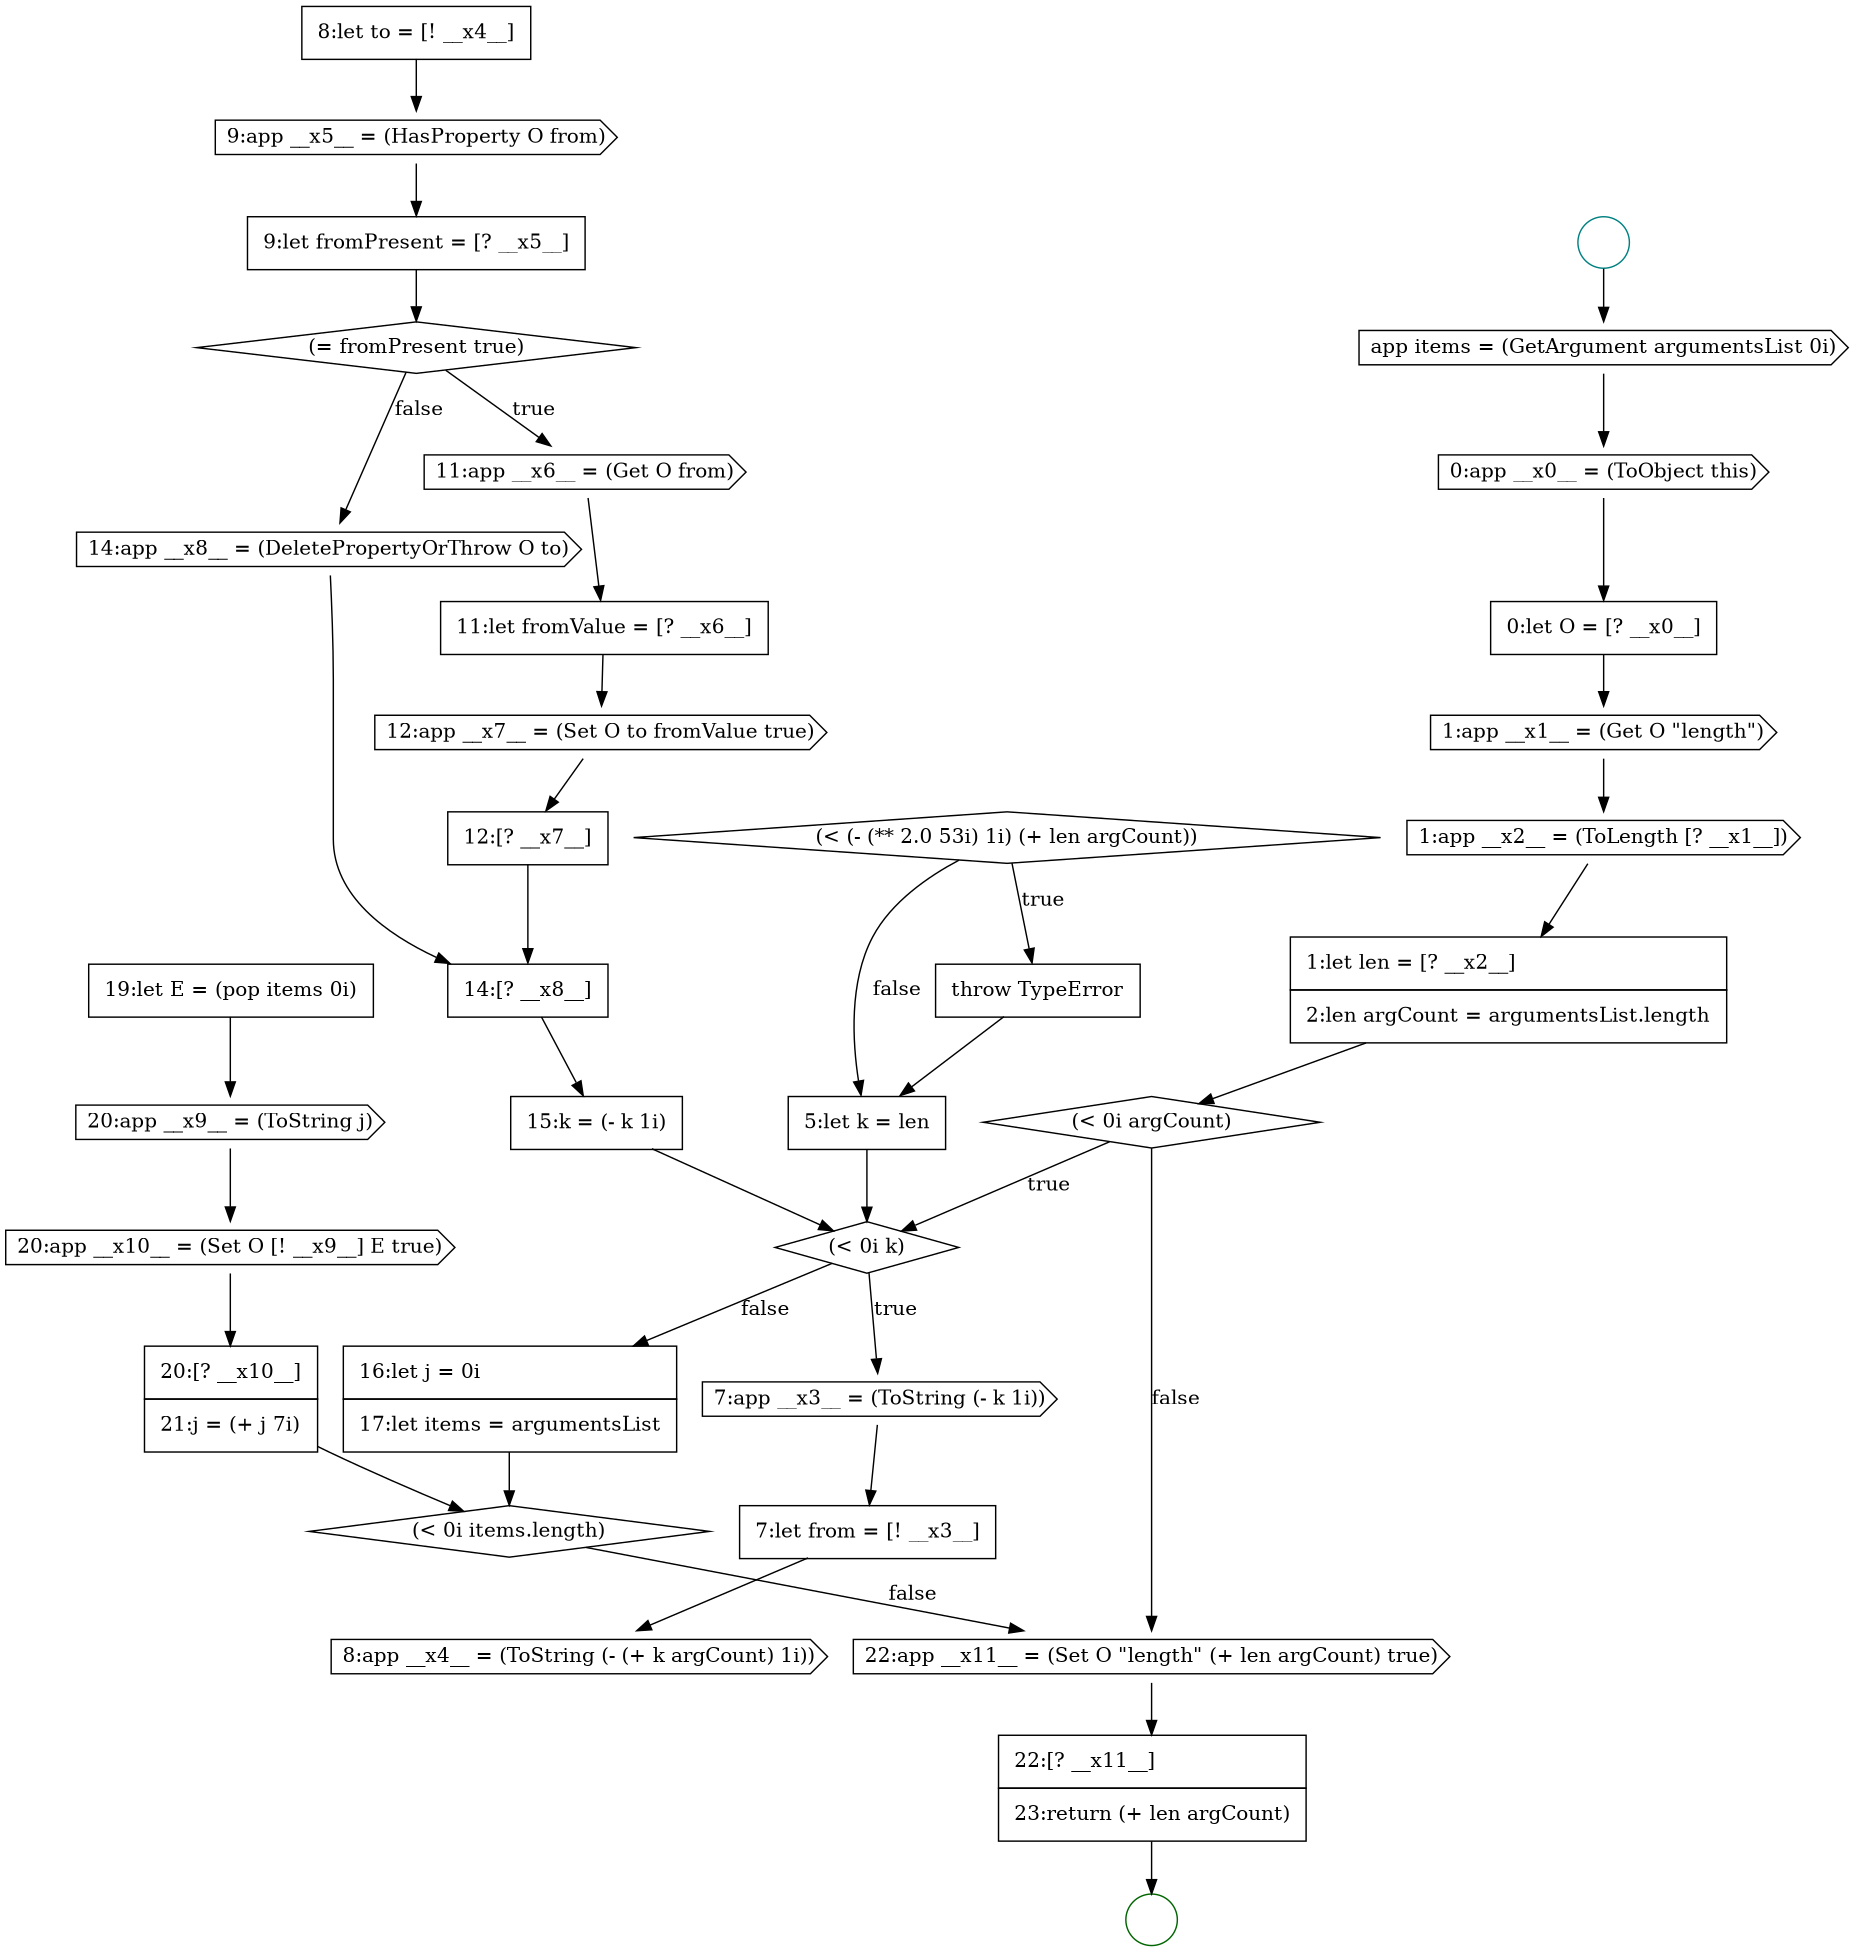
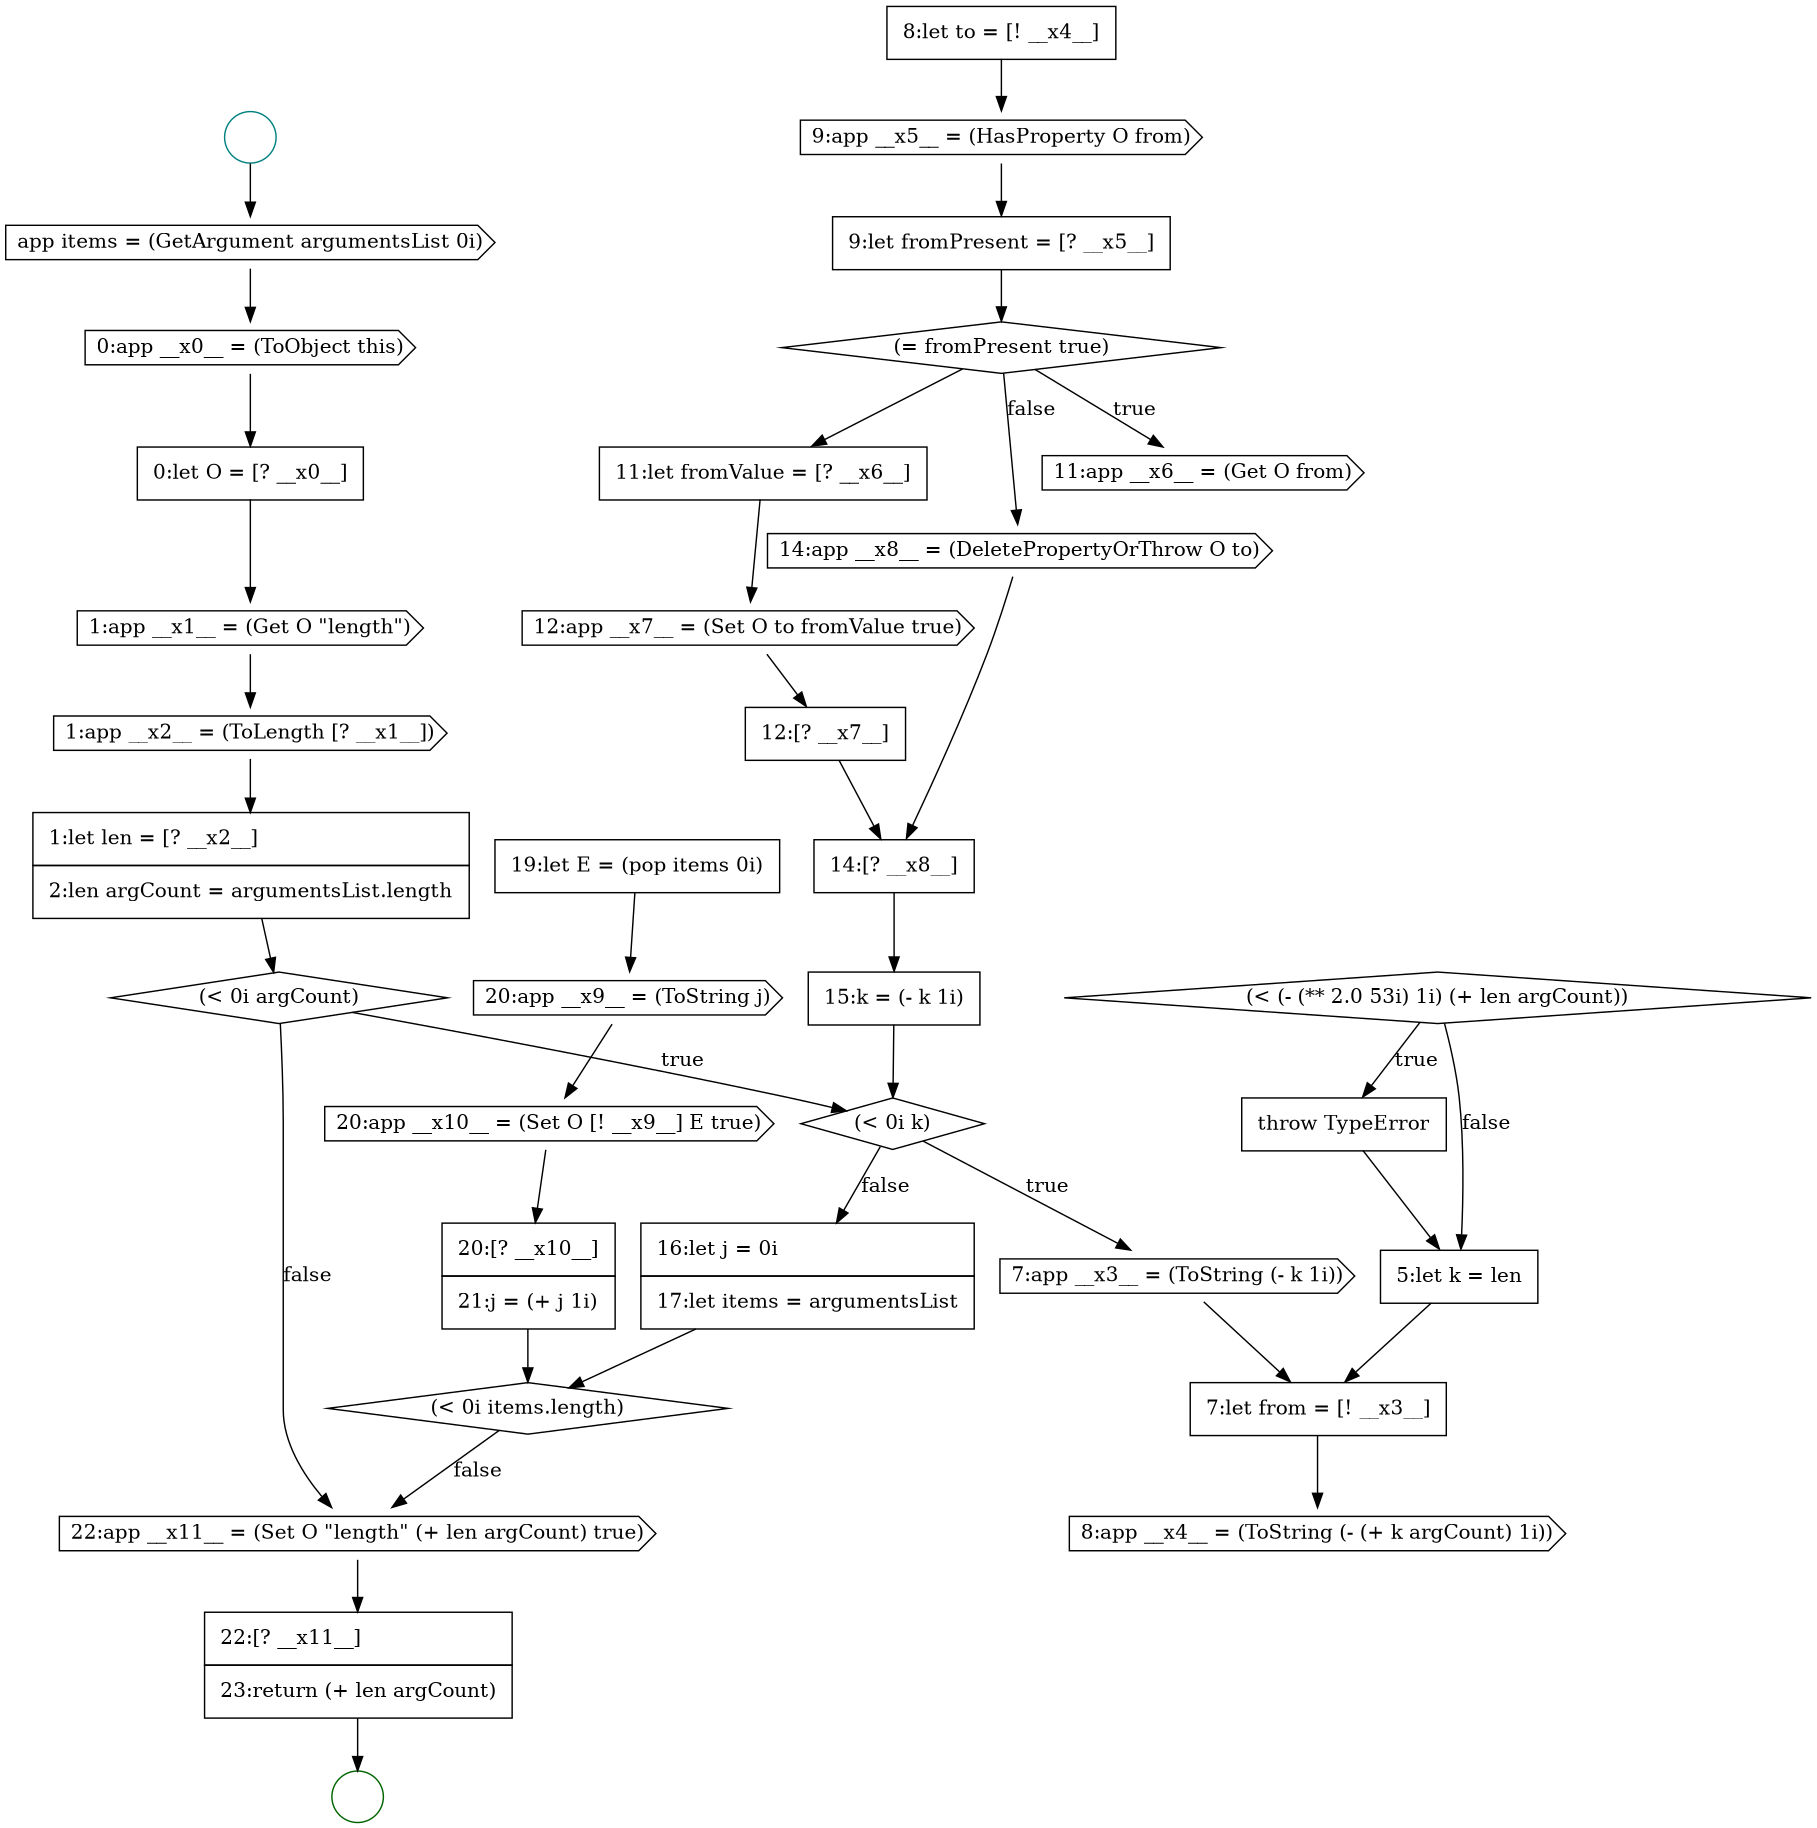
(593, 542) -> (894, 404)
(867, 1178) -> (1394, 1337)
(230, 1425) -> (528, 1302)
